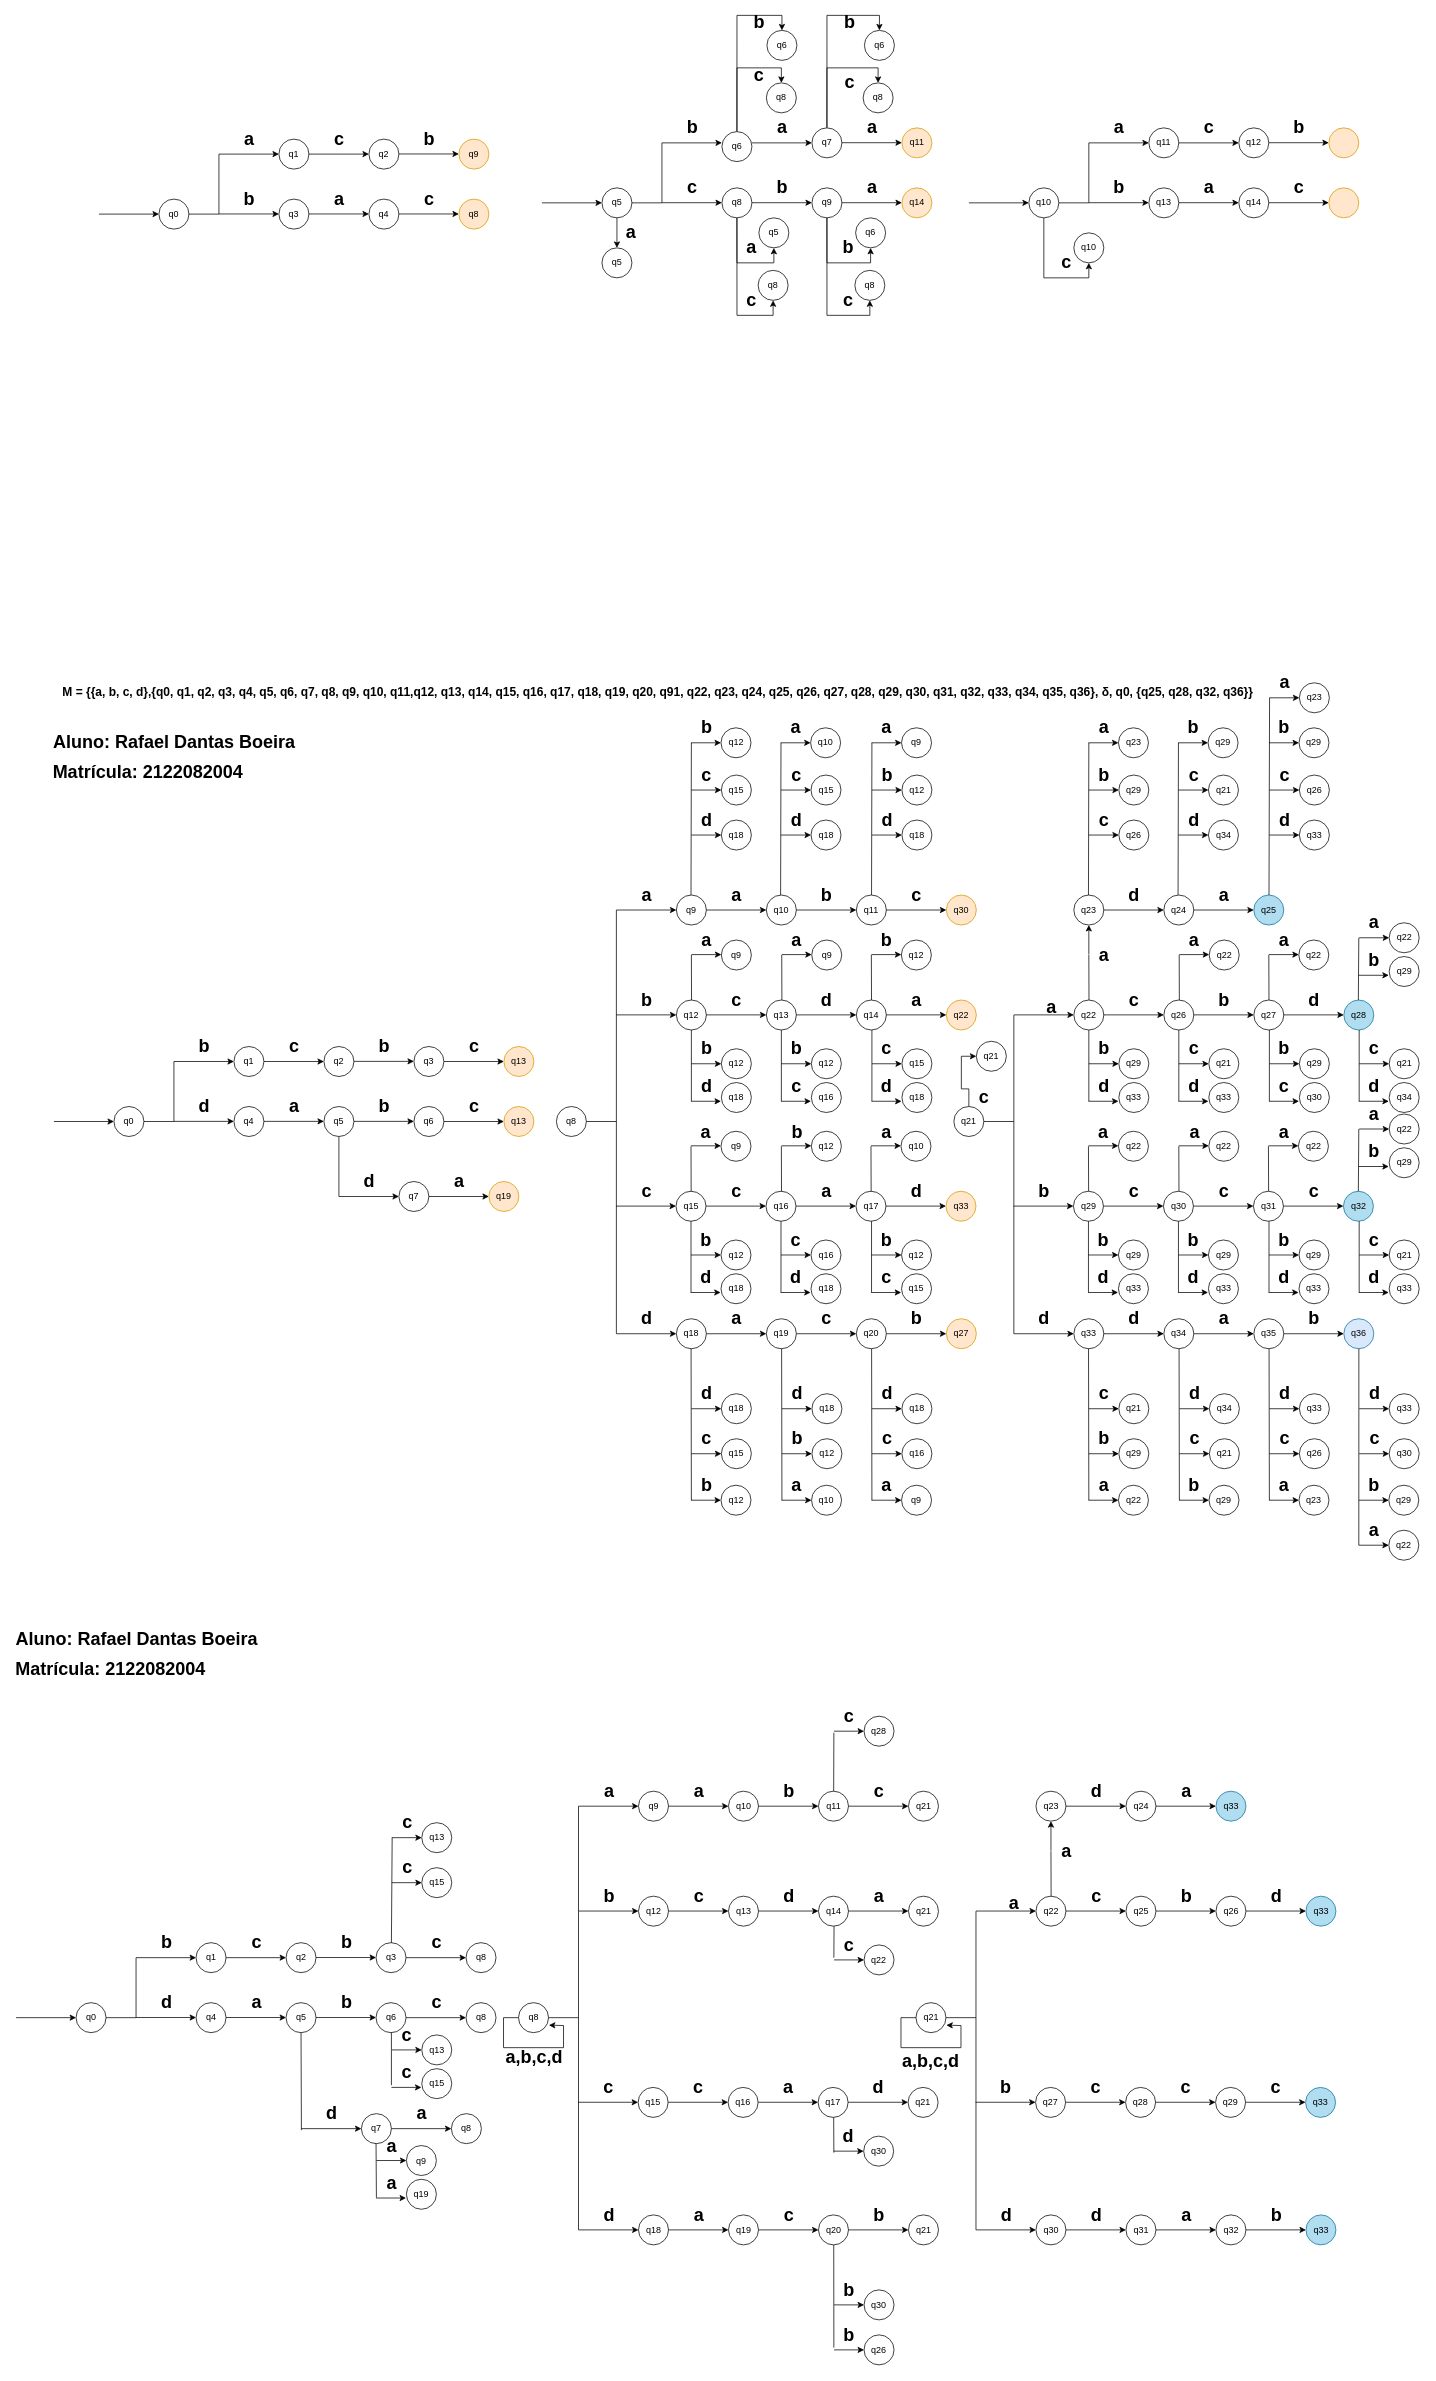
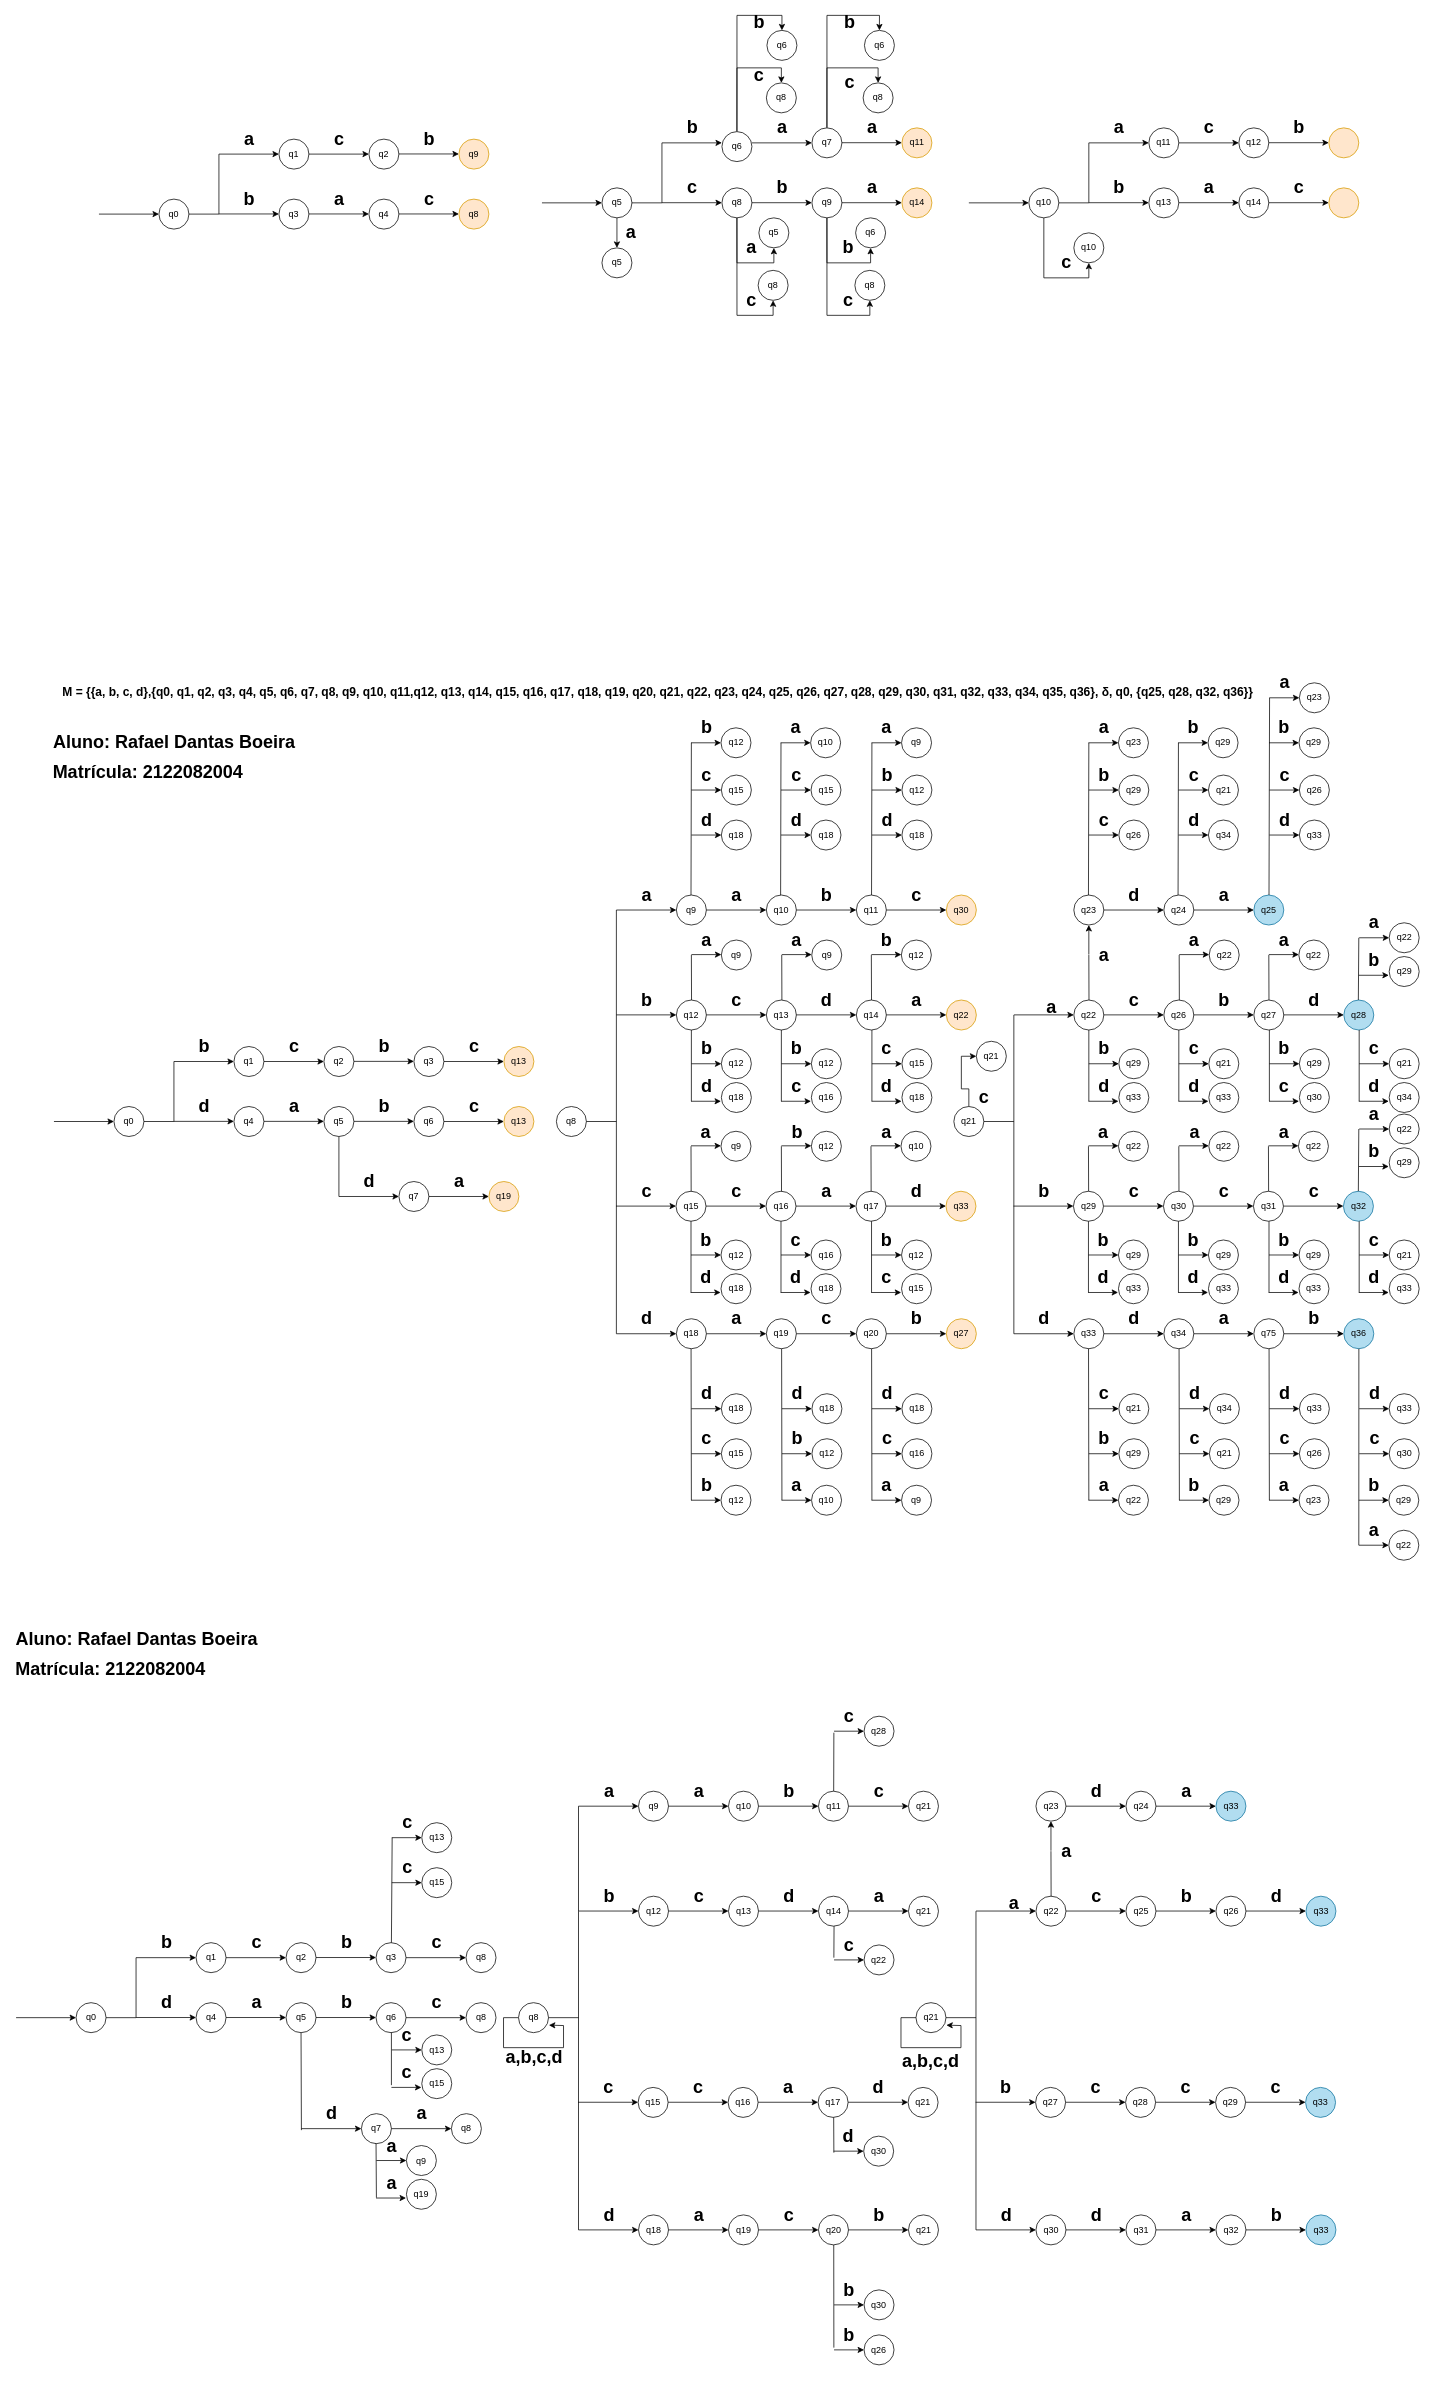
(658, 690) -> (658, 690)
(1269, 1334) -> (1269, 1334)
(1359, 1334) -> (1359, 1334)
